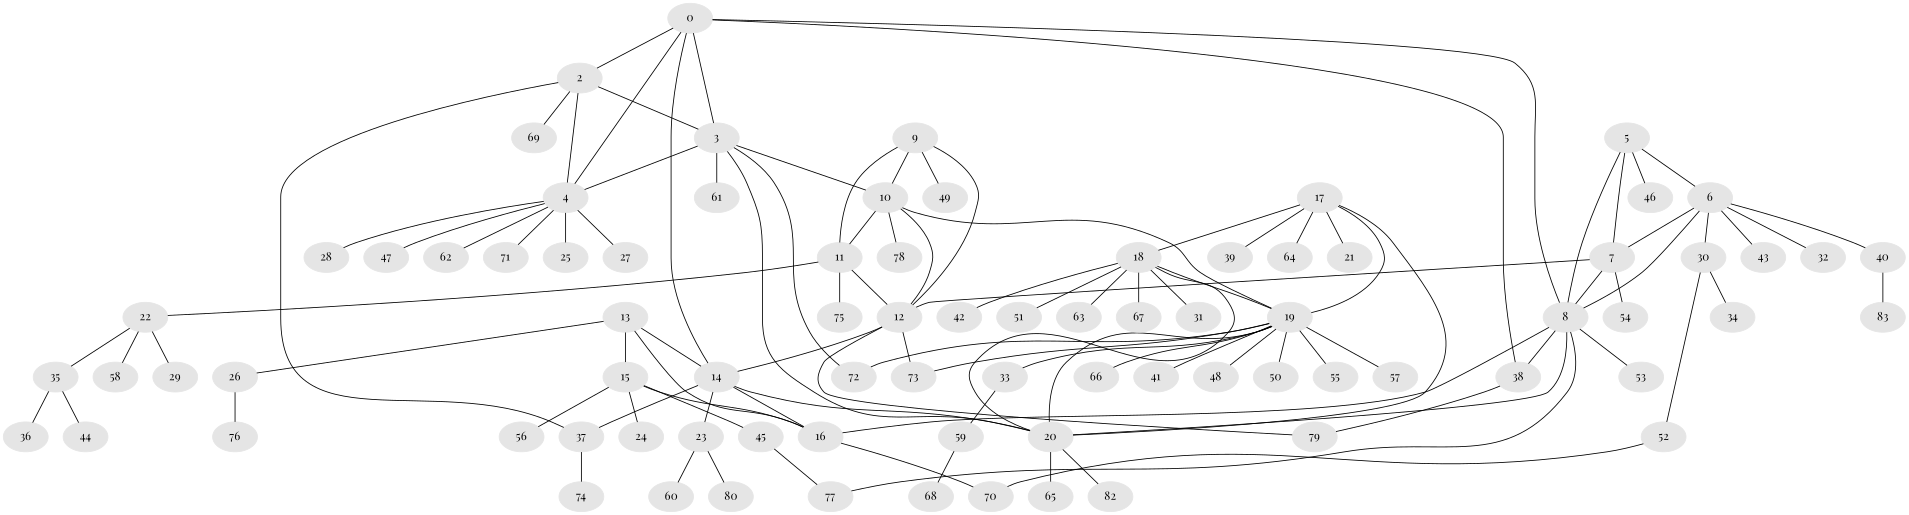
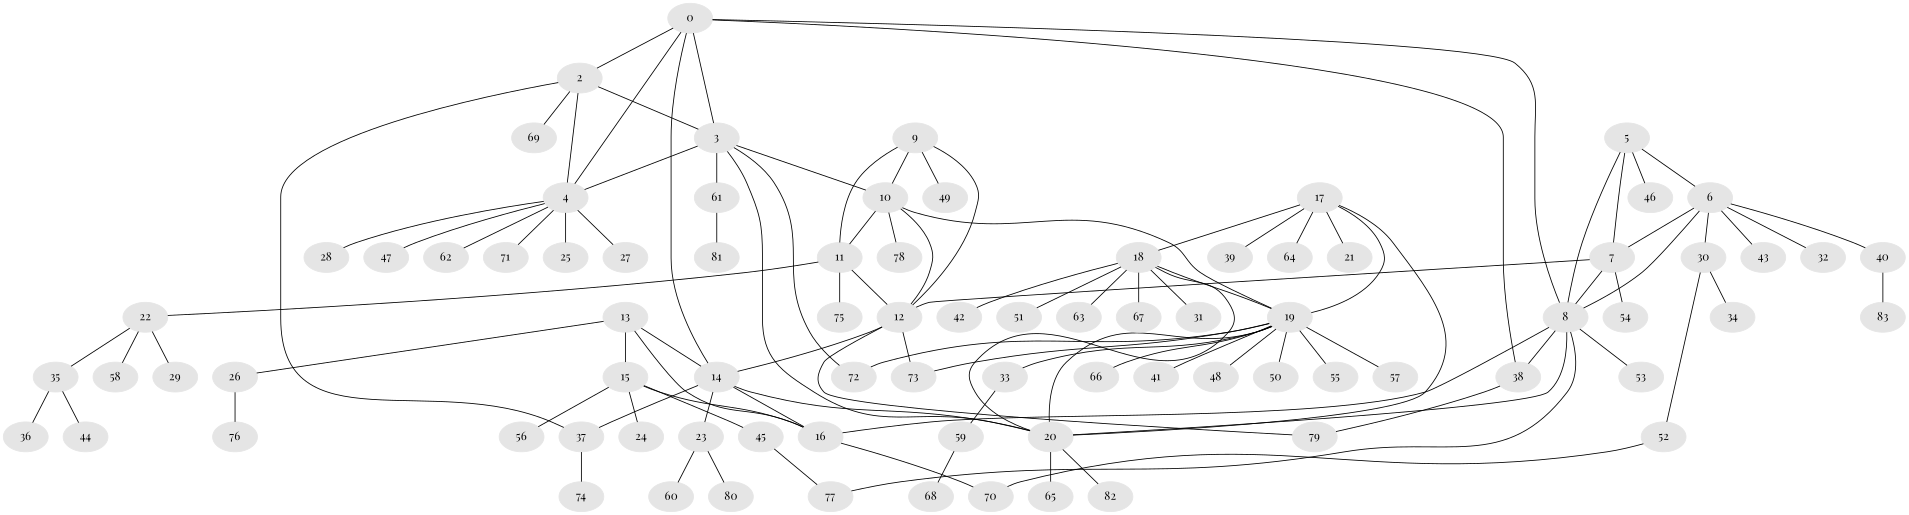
none -> (717, 257)
